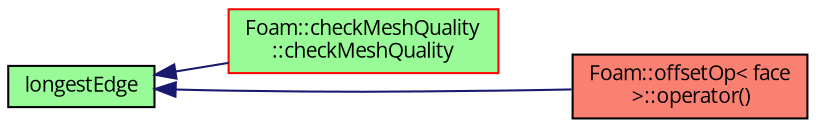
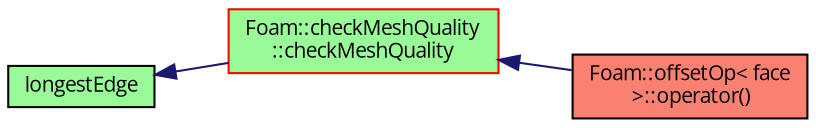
(374, 92) -> (545, 66)
